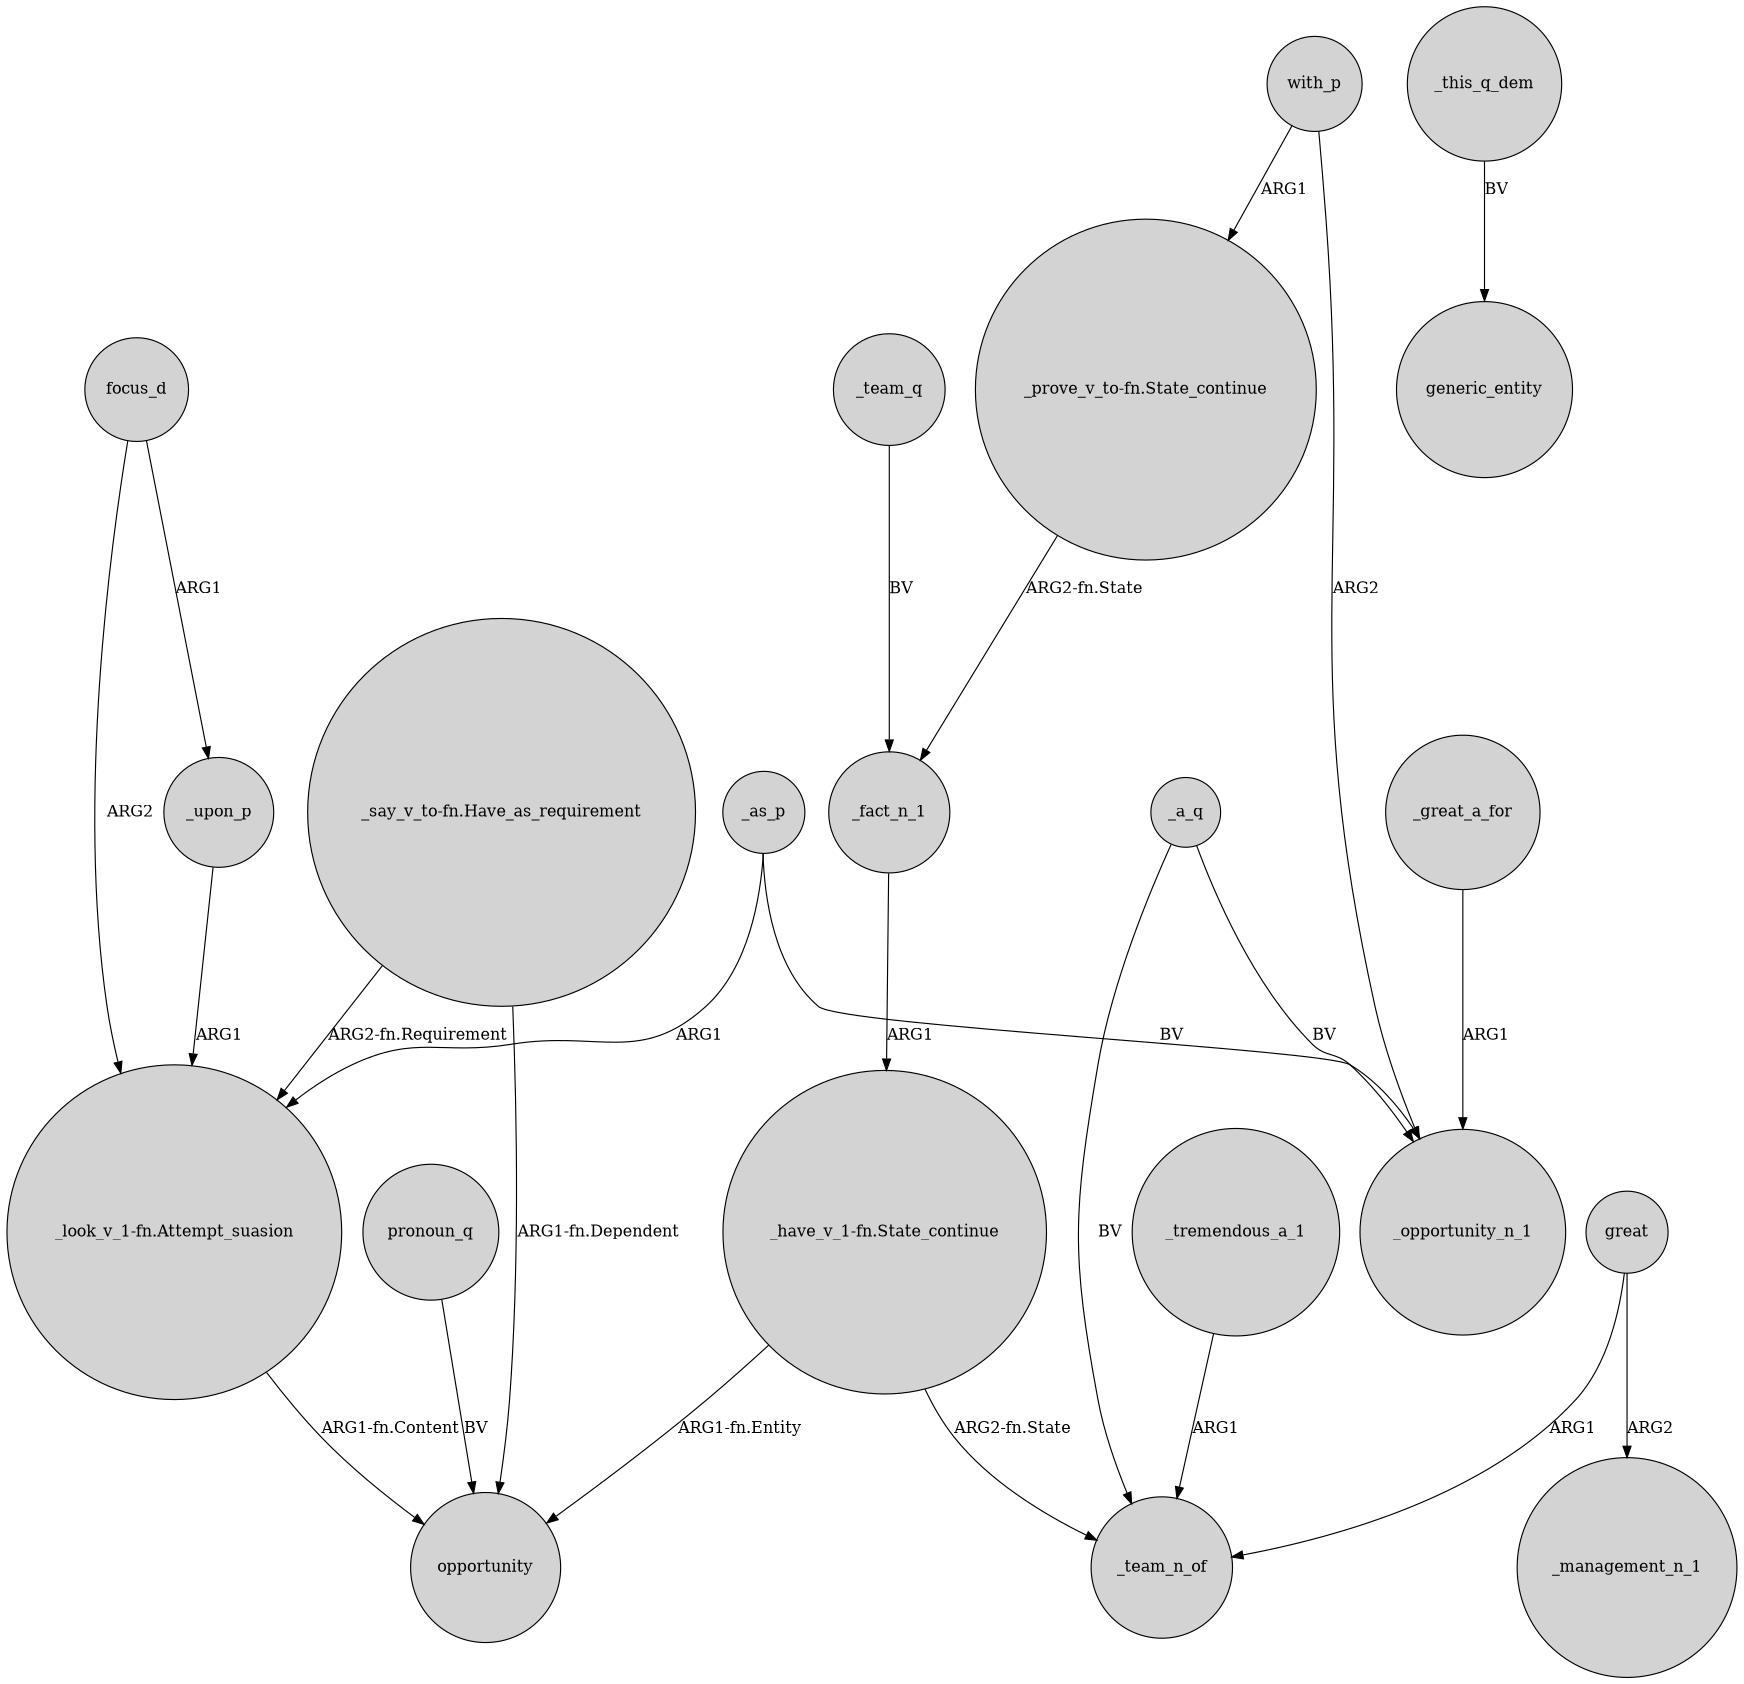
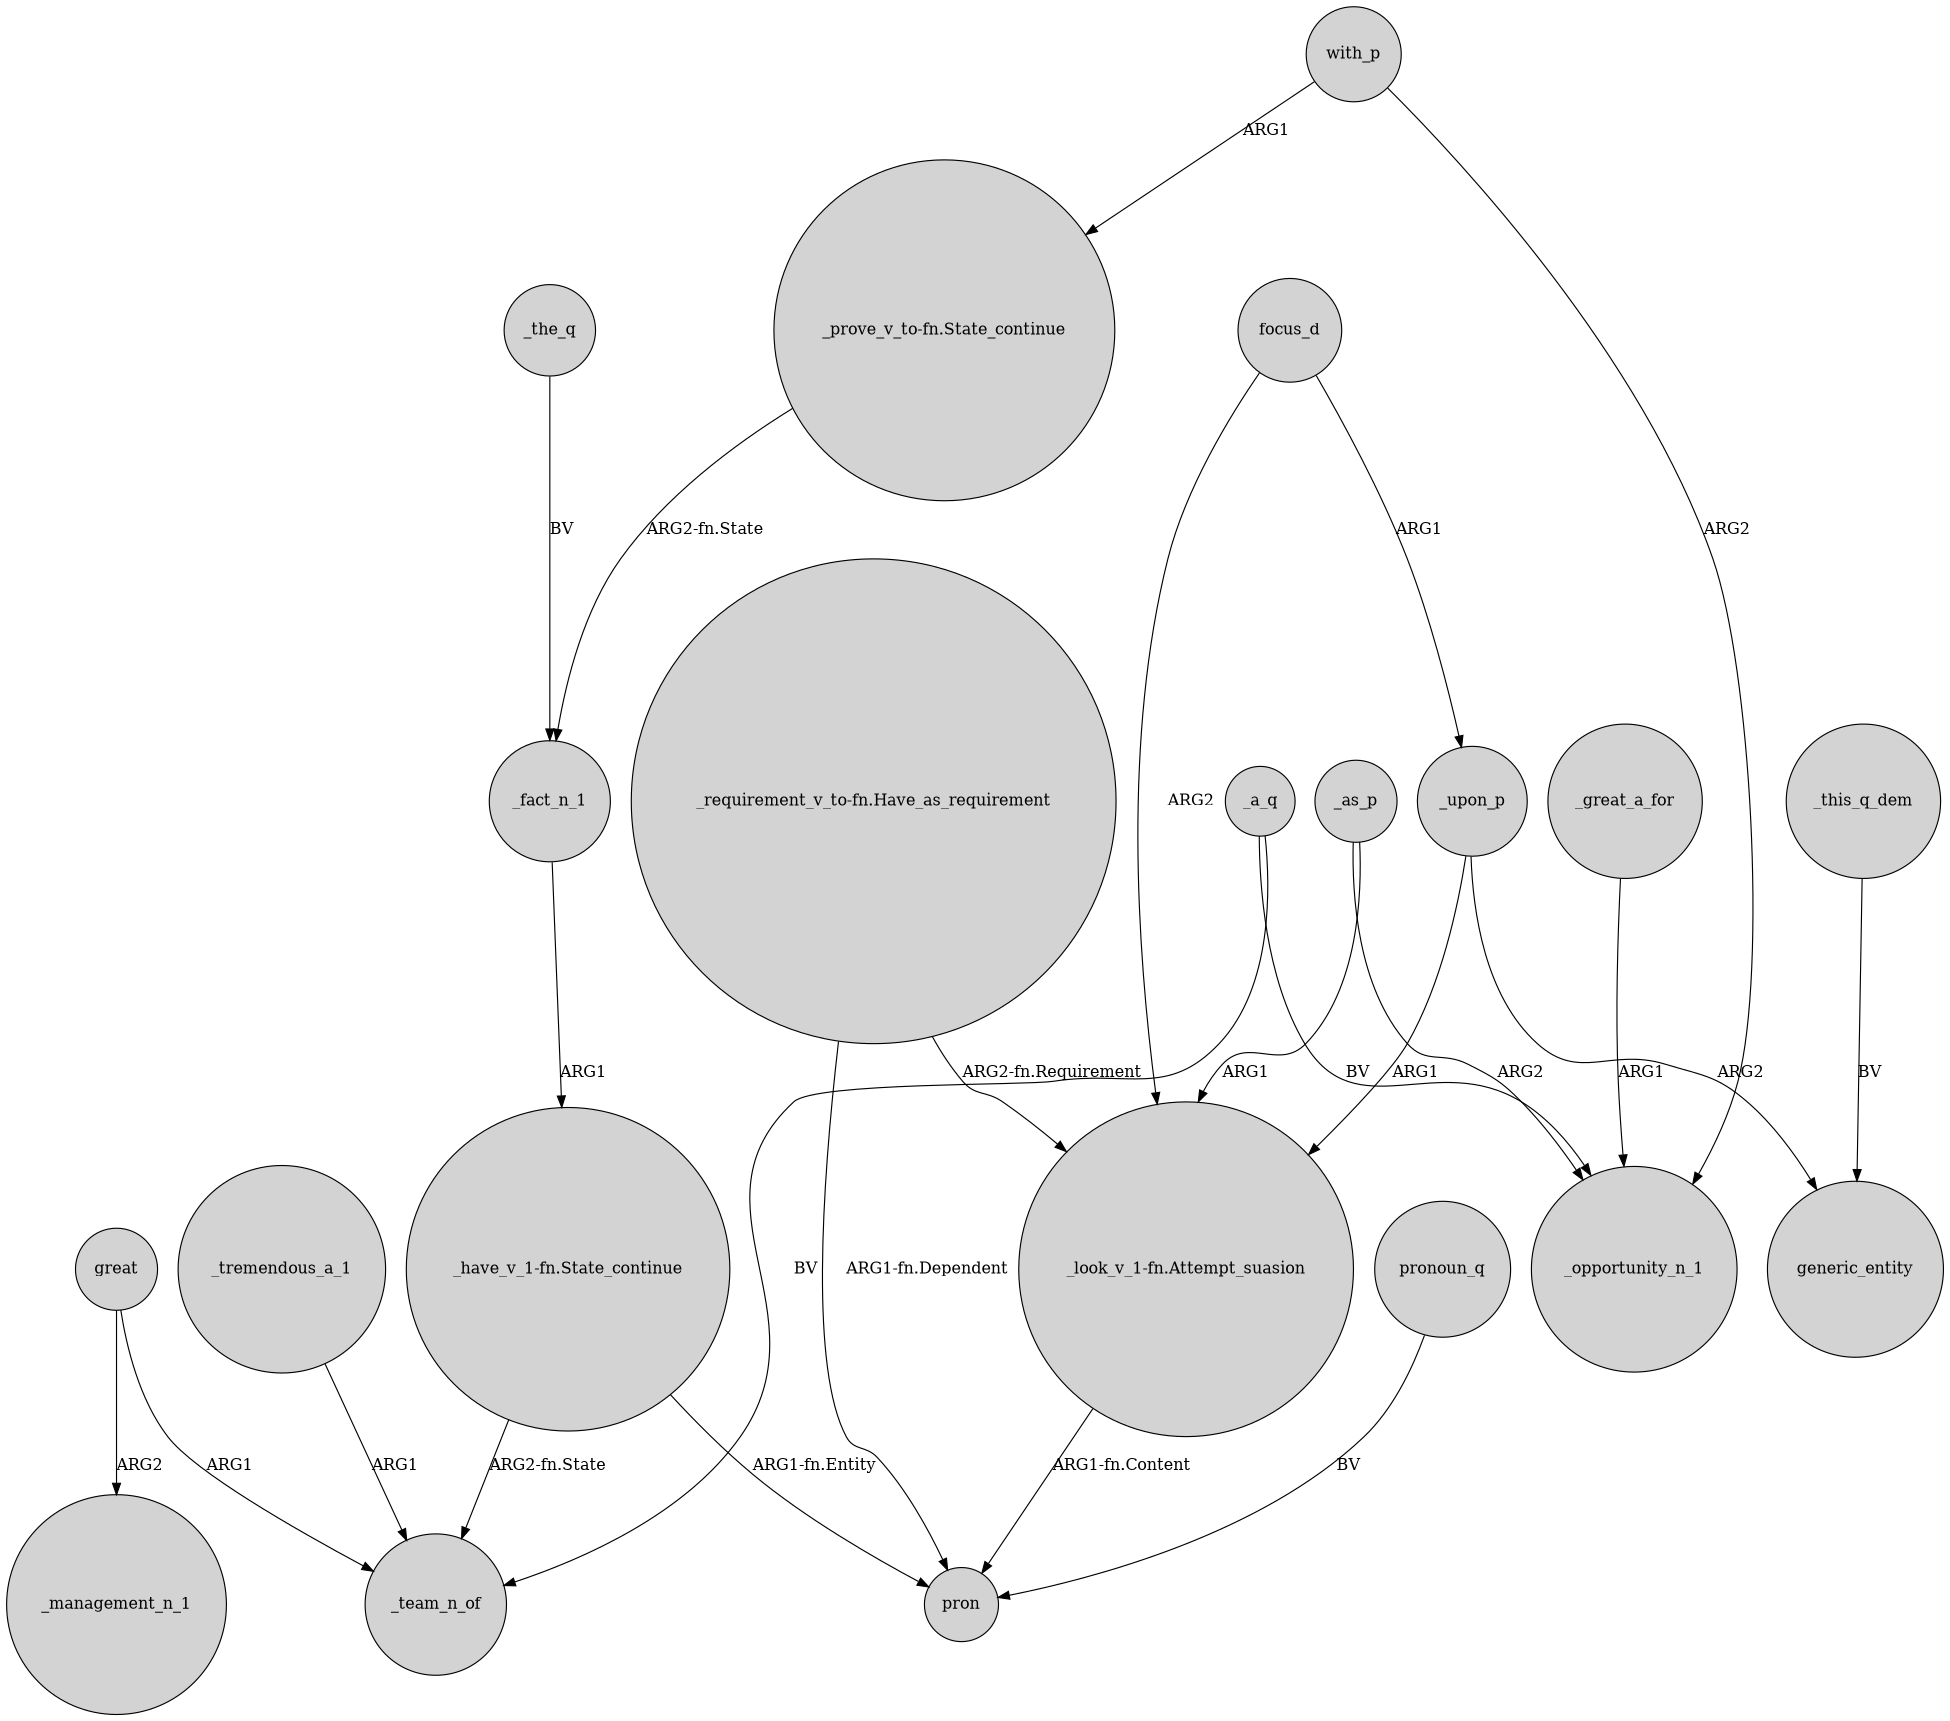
(889, 390) -> (550, 330)
(502, 812) -> (874, 801)
(1172, 1036) -> (1521, 1073)
none -> (1593, 1062)
(486, 1568) -> (961, 1605)
